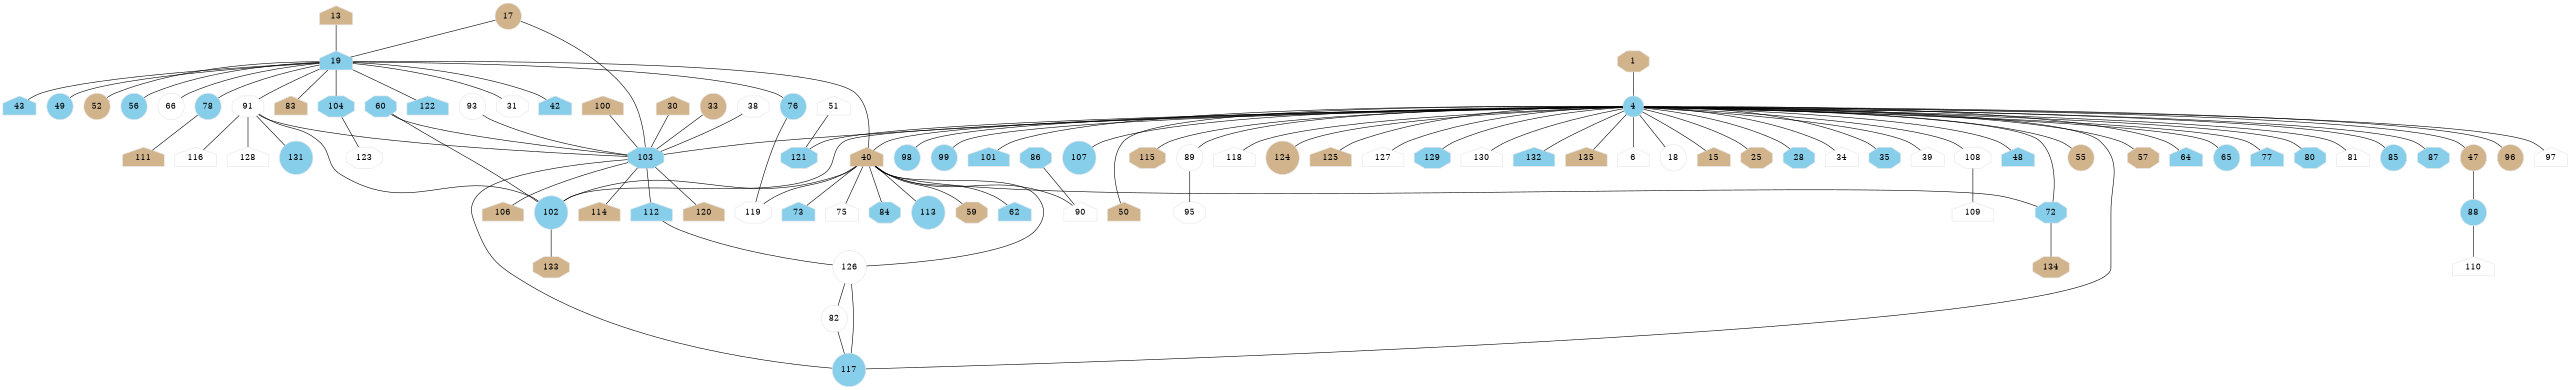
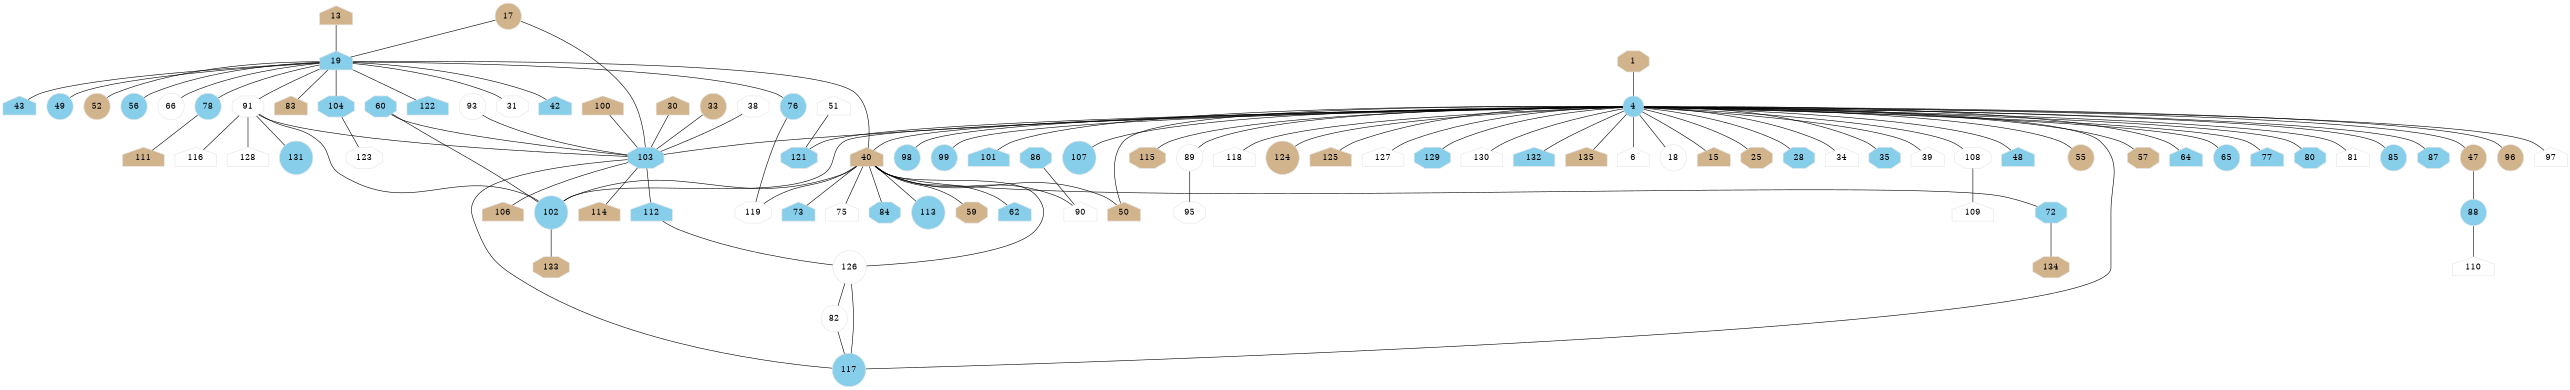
(1875, 115) -> none
none -> (1021, 183)
(704, 213) -> none
